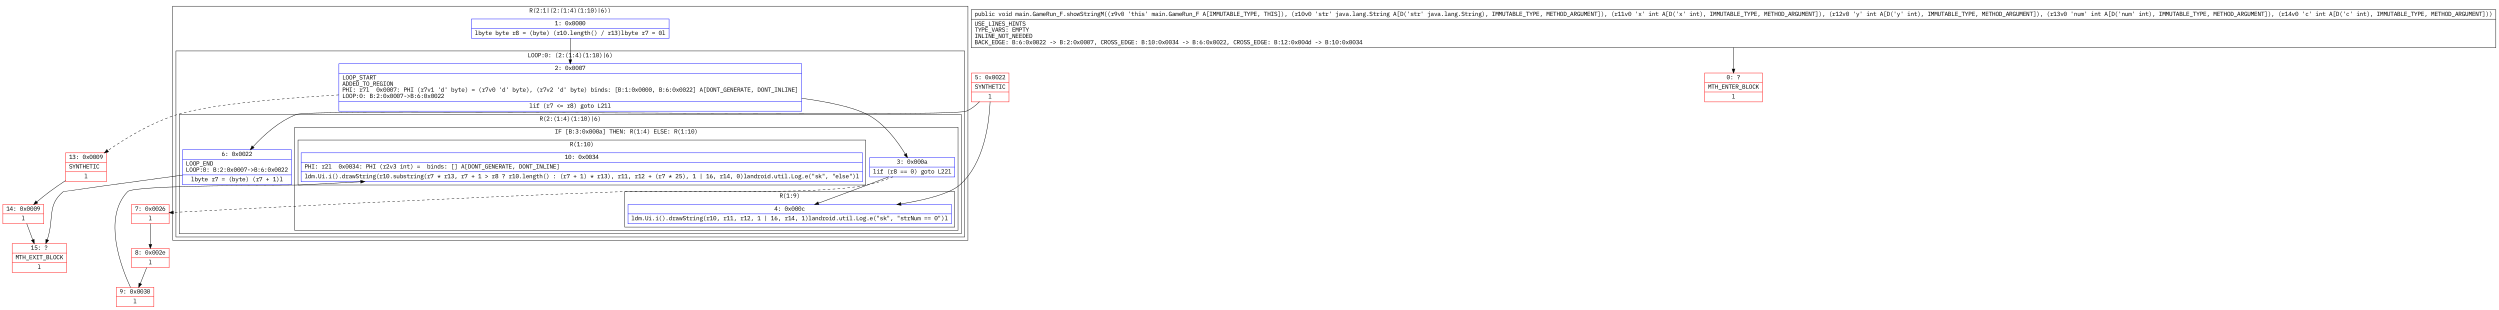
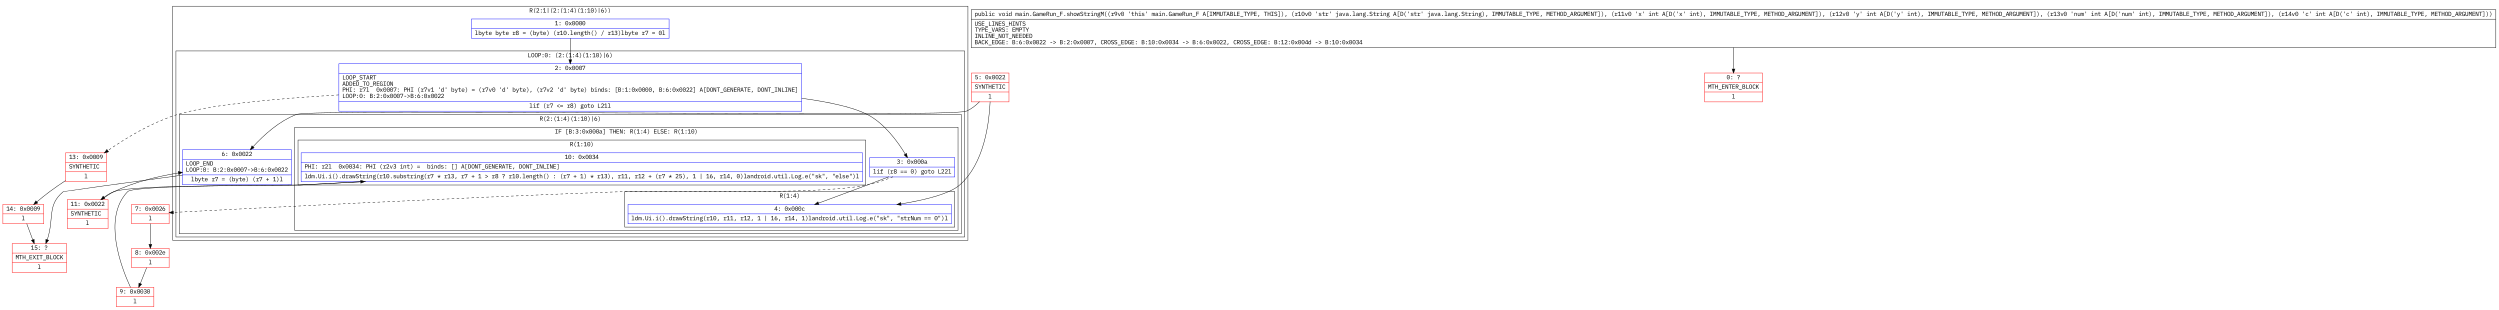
(790, 196) -> (790, 196)
none -> (88, 214)
